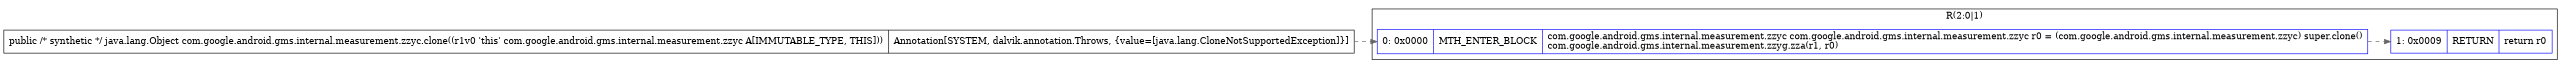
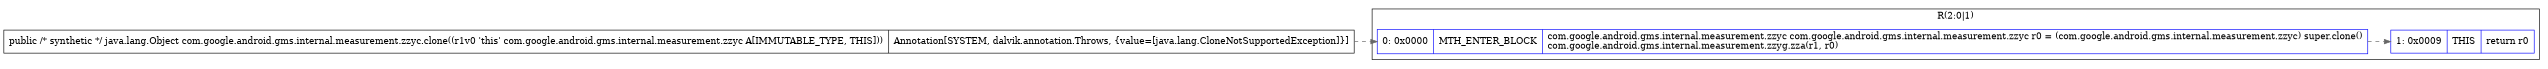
(2473, 41) -> (2464, 41)
